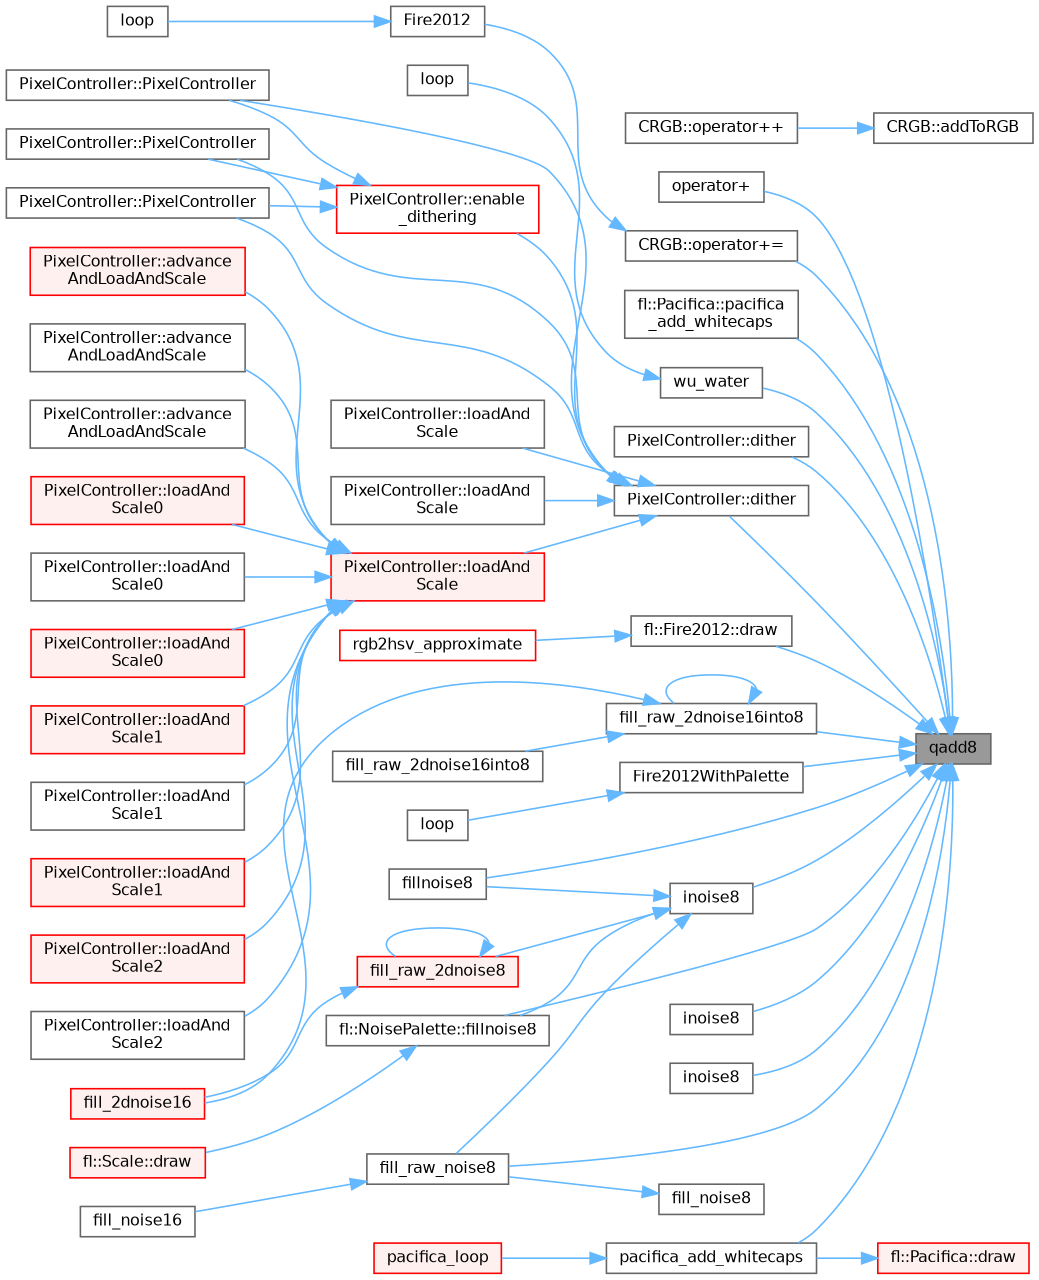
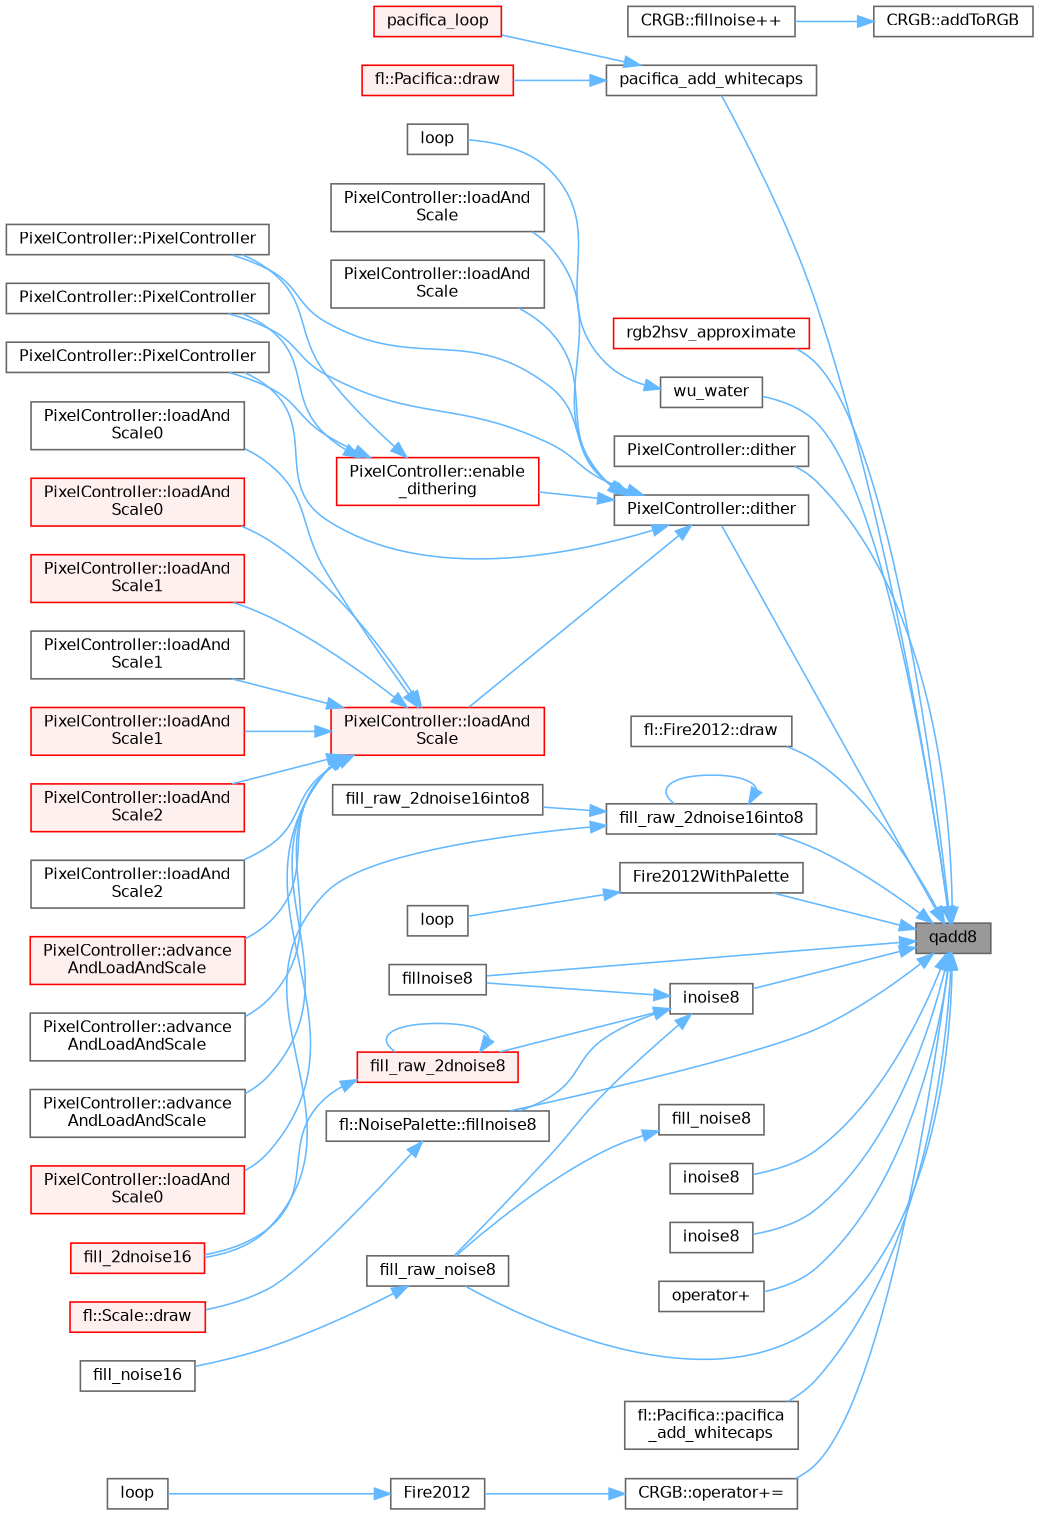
(711, 128) -> (711, 21)
(575, 638) -> (905, 616)
(839, 1258) -> (552, 80)
